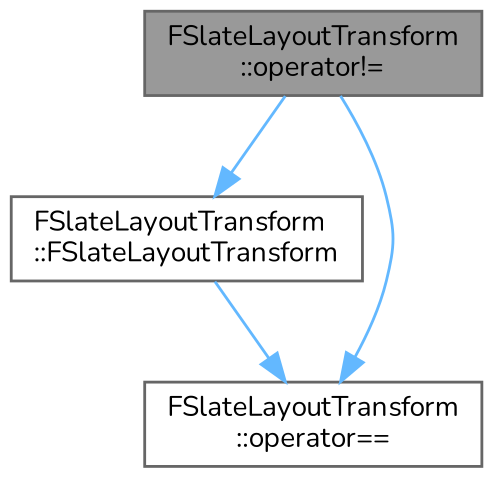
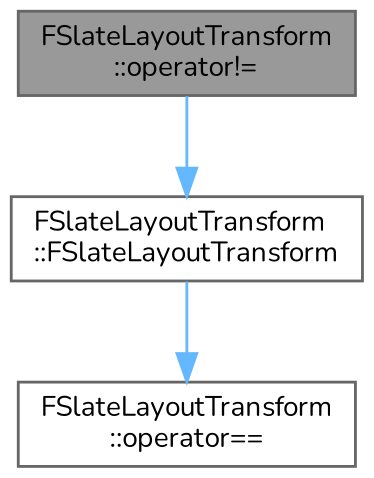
(392, 225) -> none
